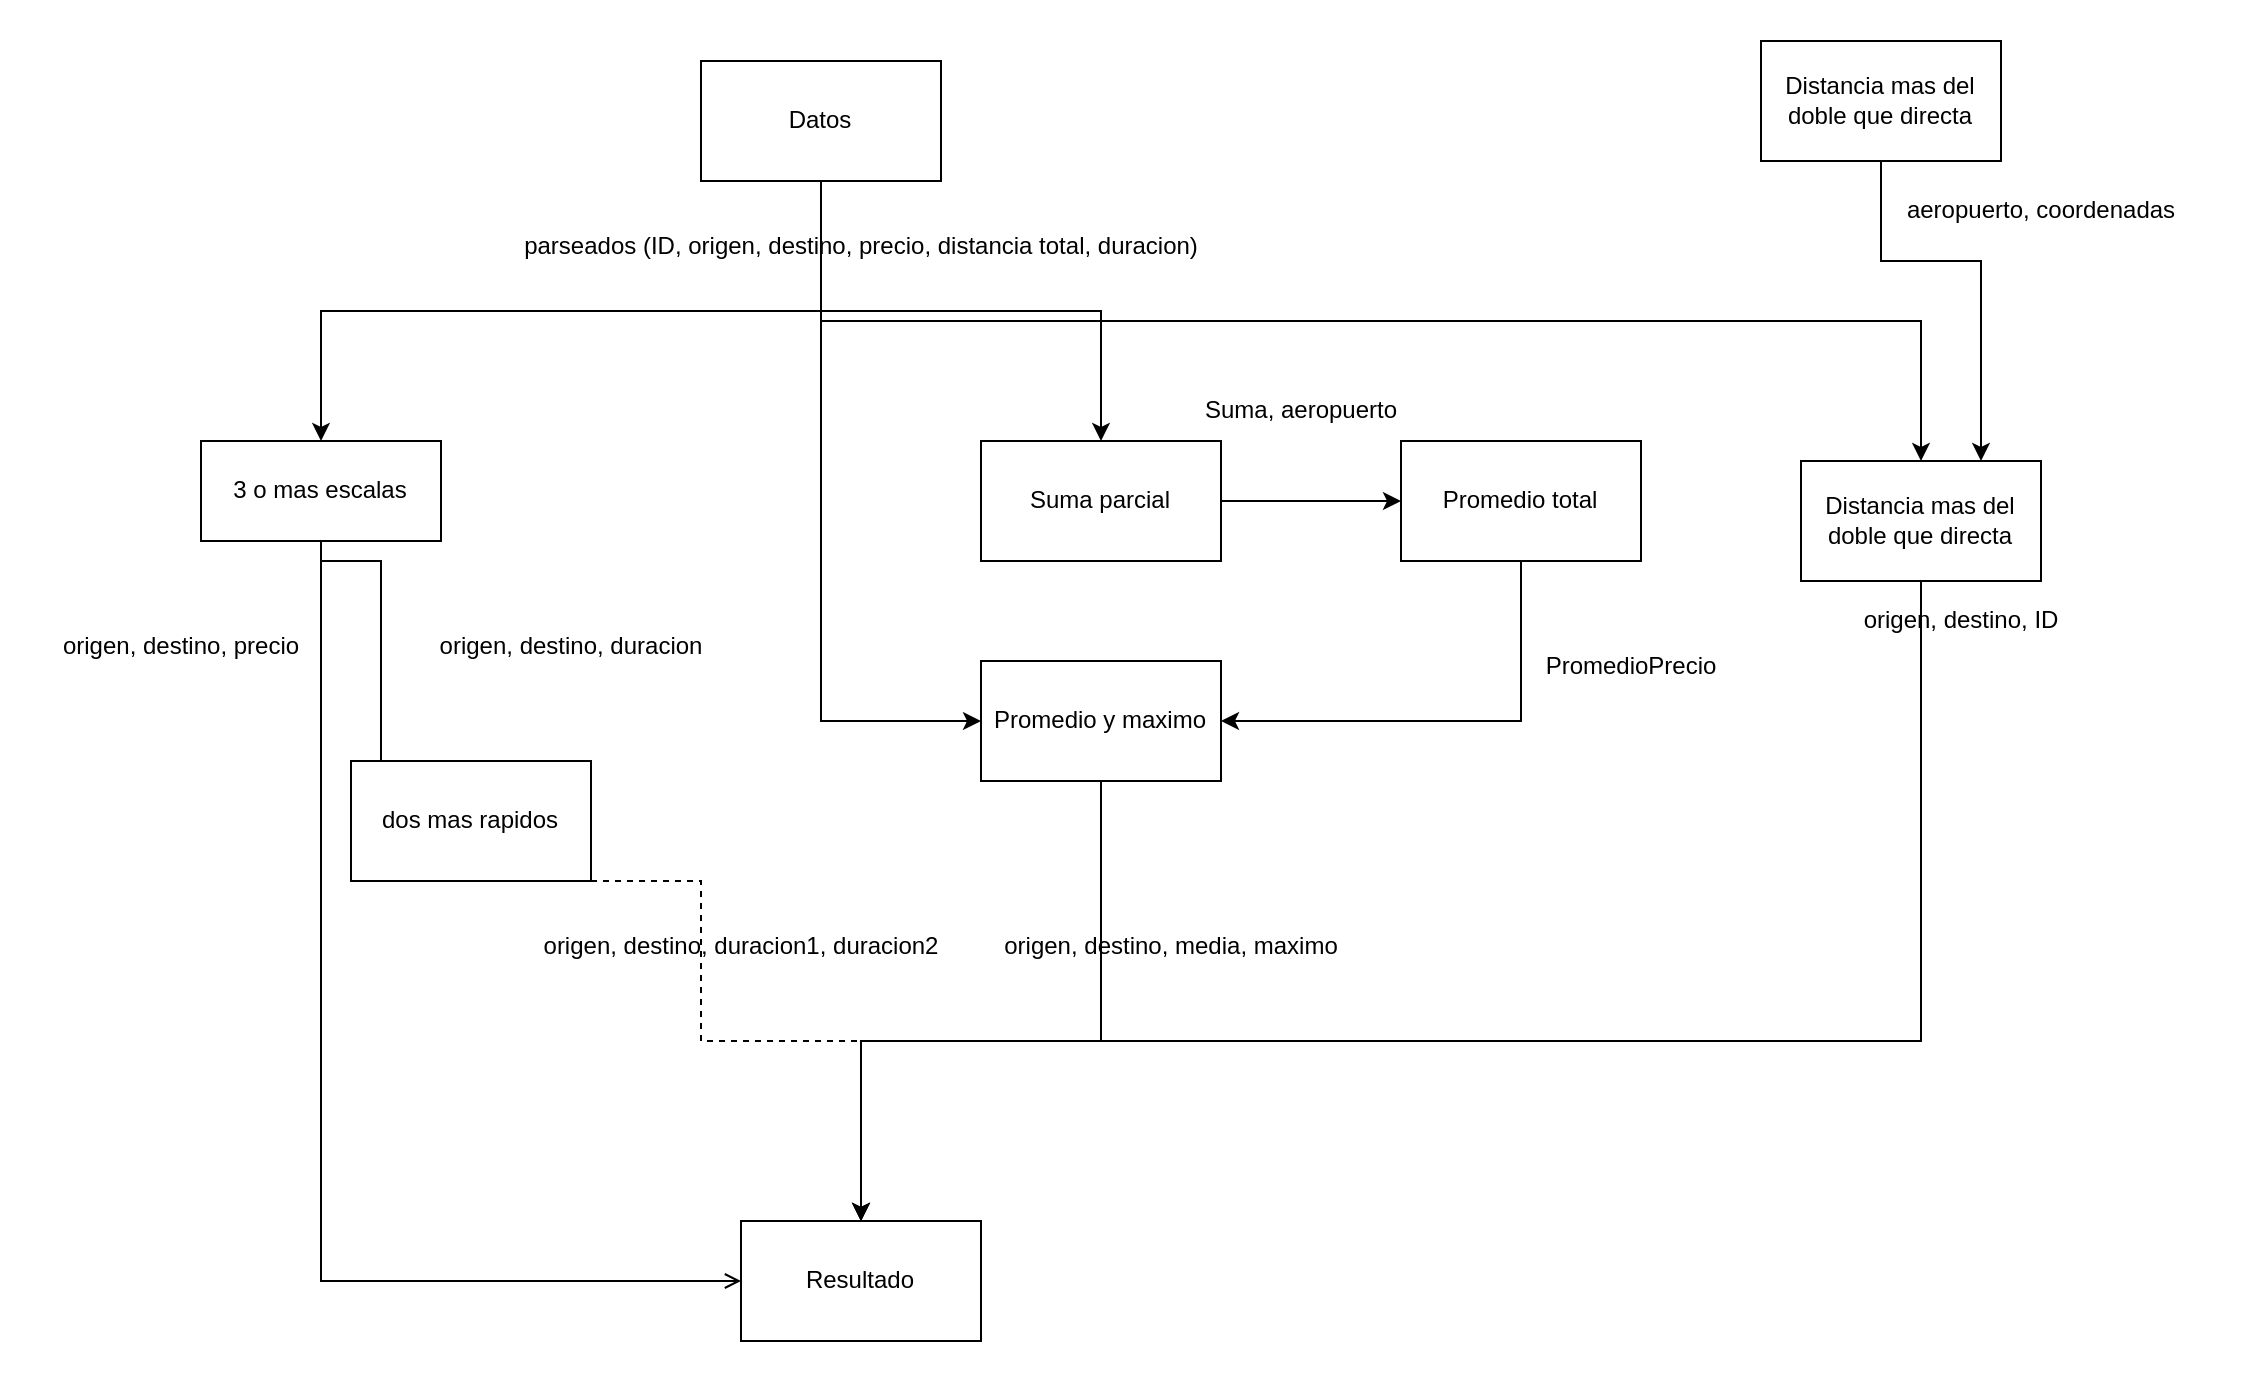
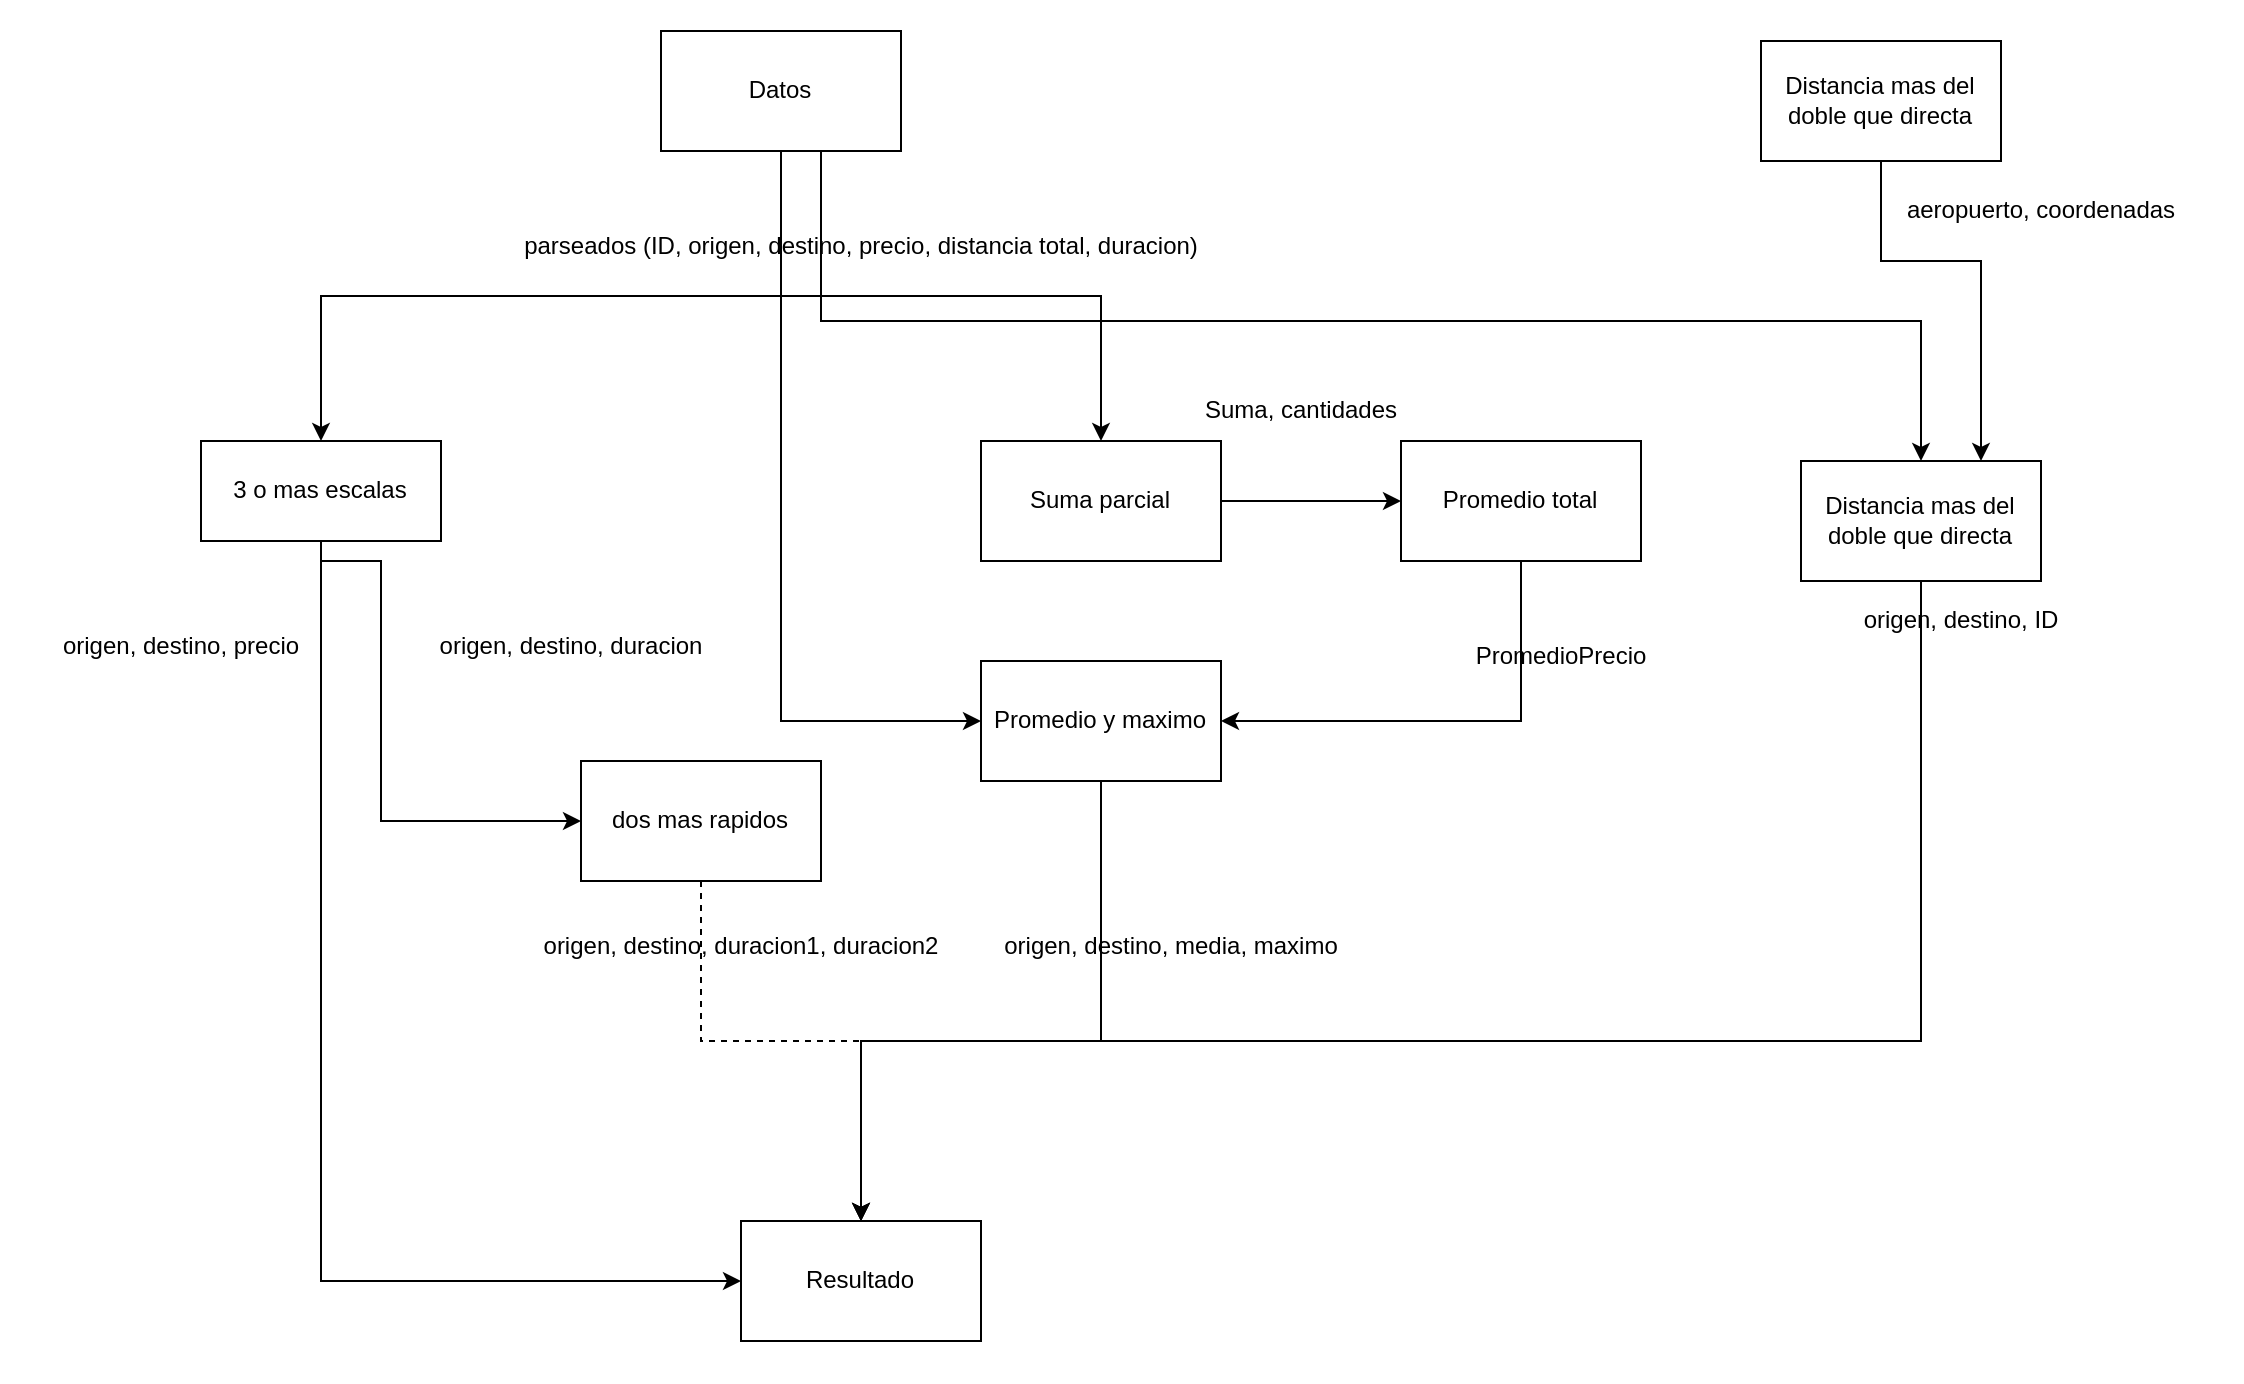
(821, 121) -> (781, 91)
(1302, 411) -> (1302, 411)
(1631, 667) -> (1561, 657)
(471, 821) -> (701, 821)
(729, 1281) -> (726, 1281)
